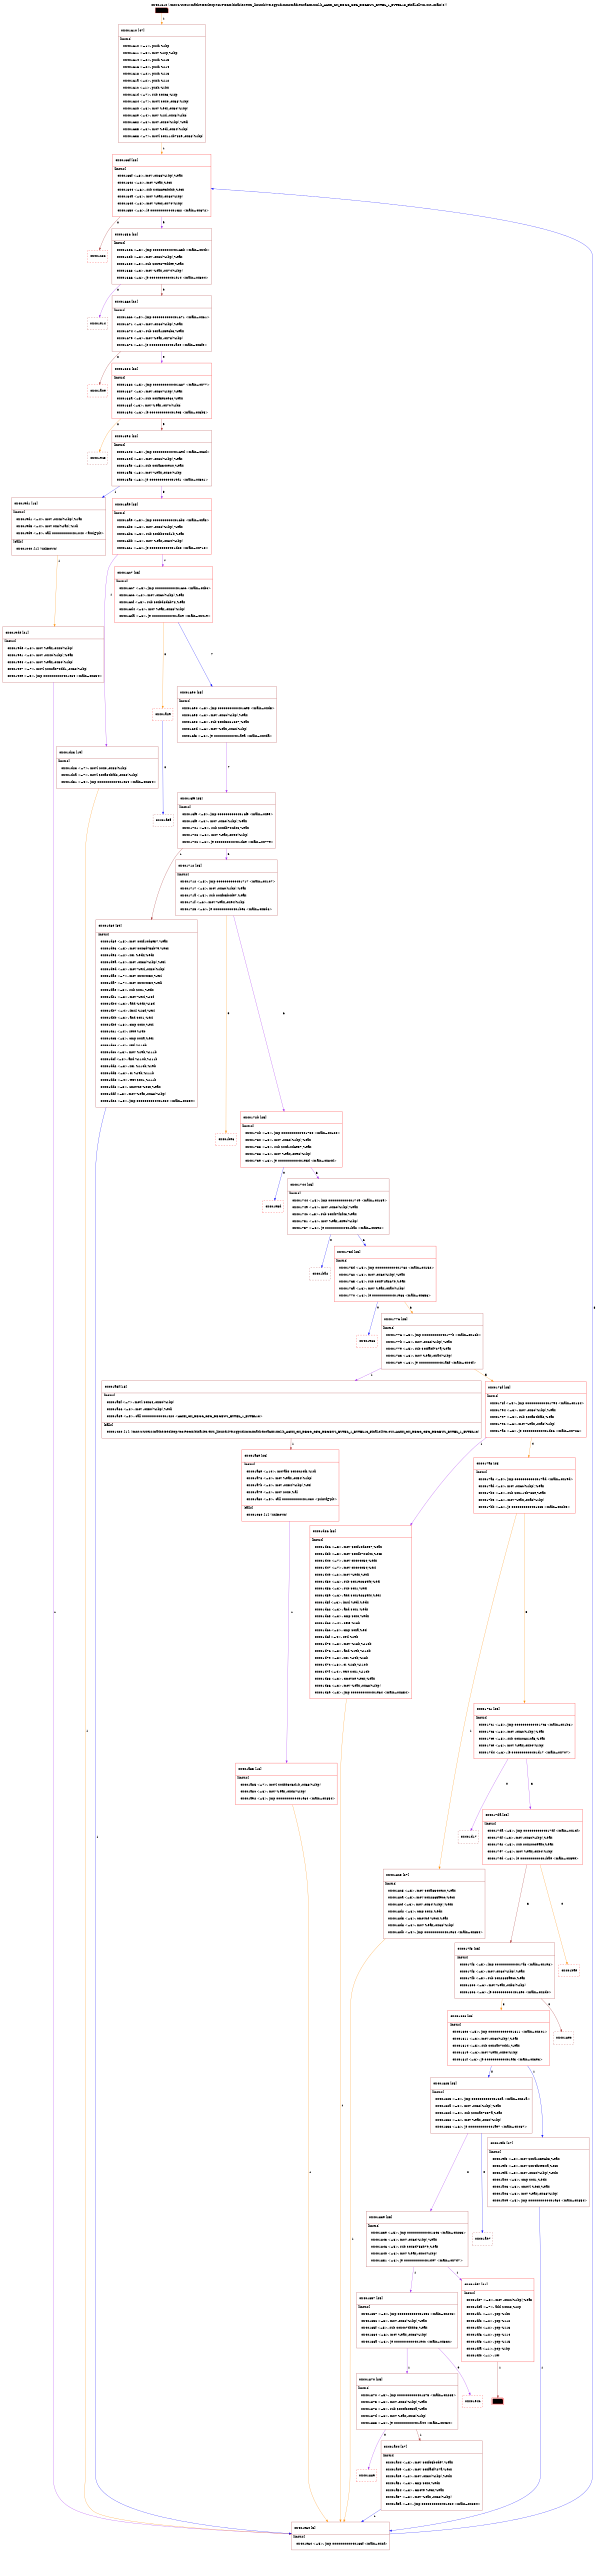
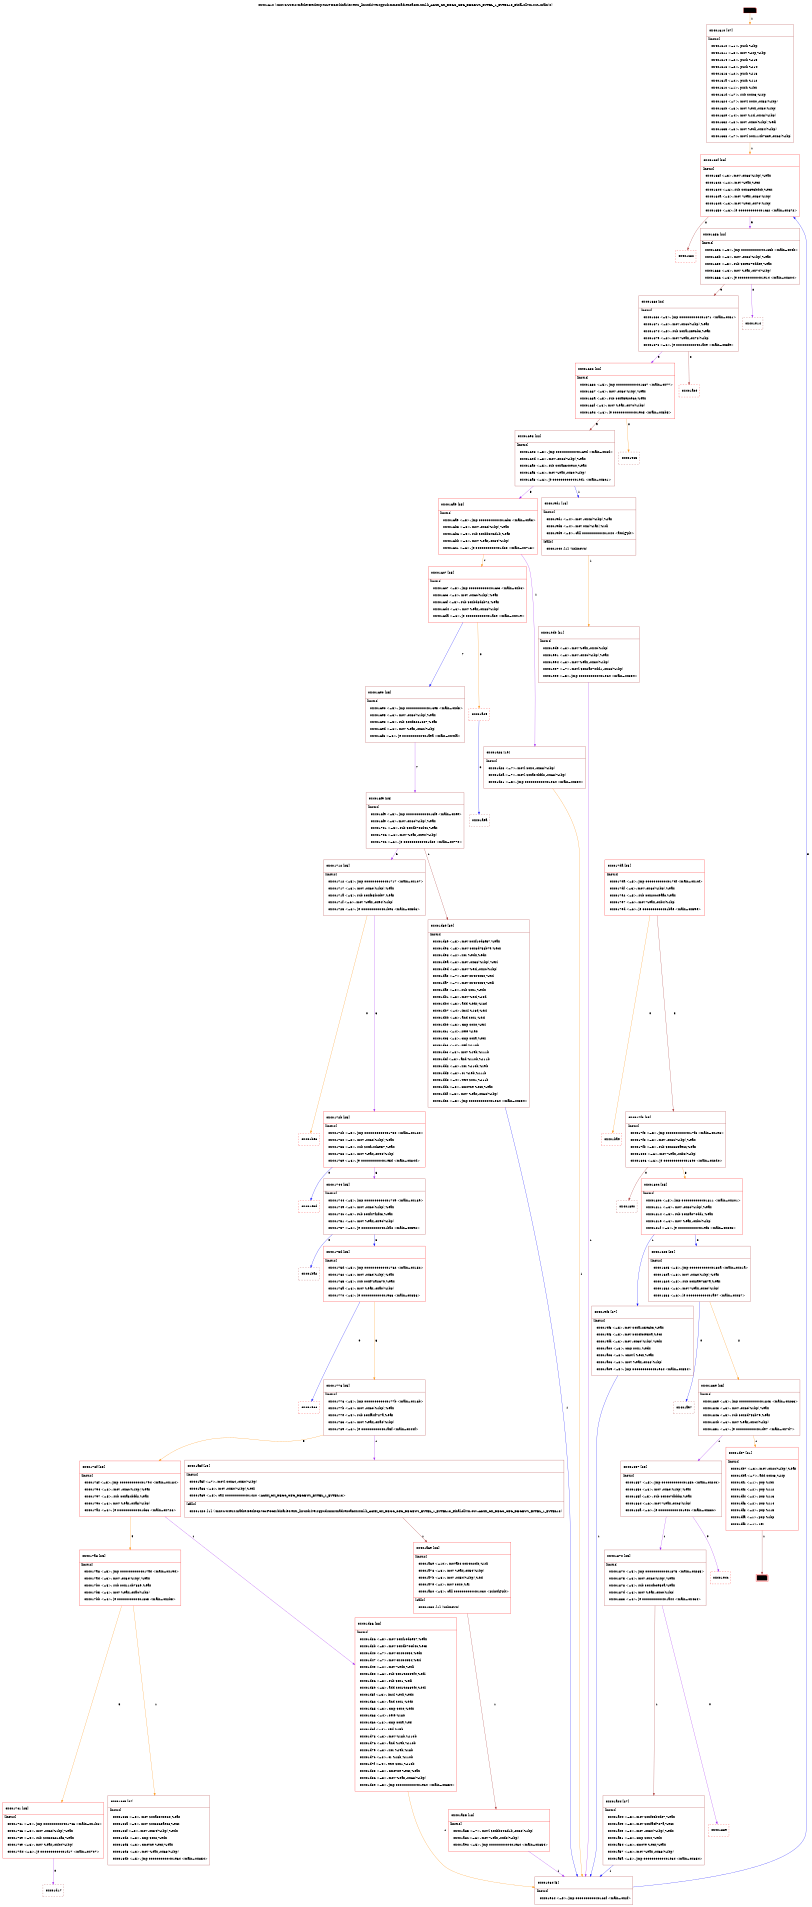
(163, 559) -> (483, 559)
(288, 1641) -> (482, 1710)
(528, 1783) -> none
(308, 2164) -> (545, 1863)
(450, 2171) -> (724, 1340)
(351, 2224) -> none
(454, 2273) -> (754, 1440)
